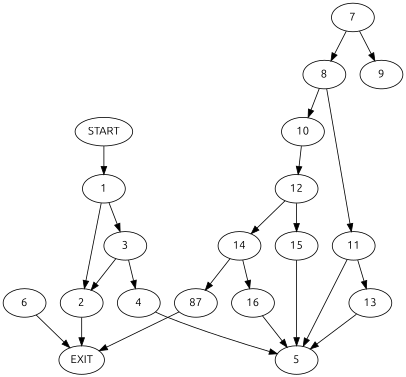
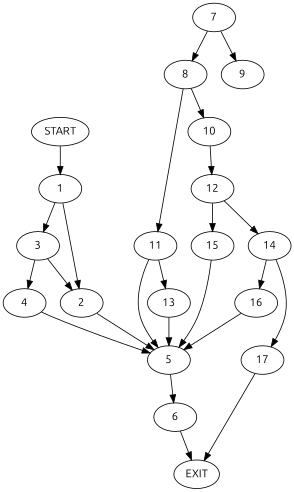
(196, 303) -> (263, 360)
(82, 328) -> (122, 329)
none -> (172, 385)
